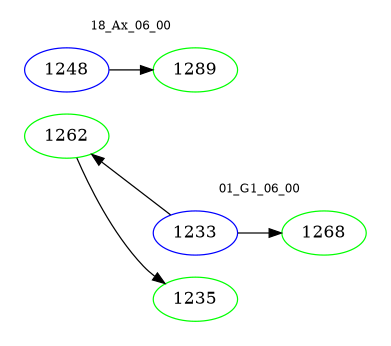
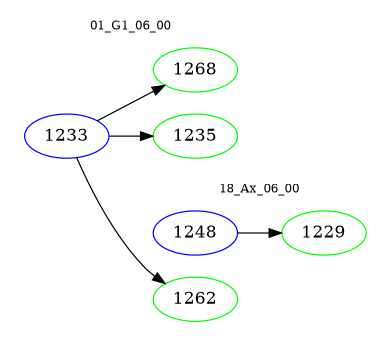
(195, 70) -> (324, 233)
(110, 221) -> (125, 136)
